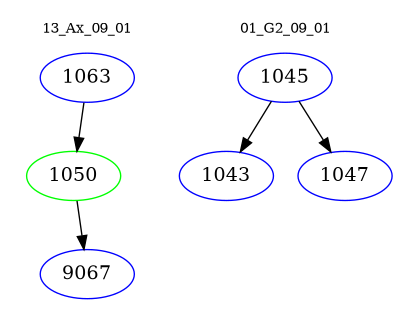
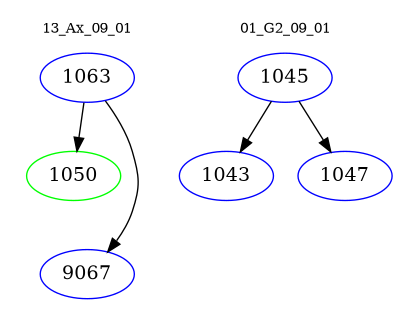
(80, 218) -> (137, 169)
